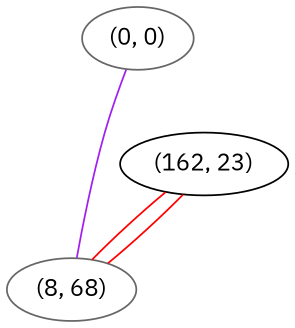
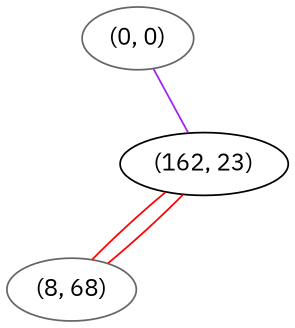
(97, 163) -> (171, 101)
